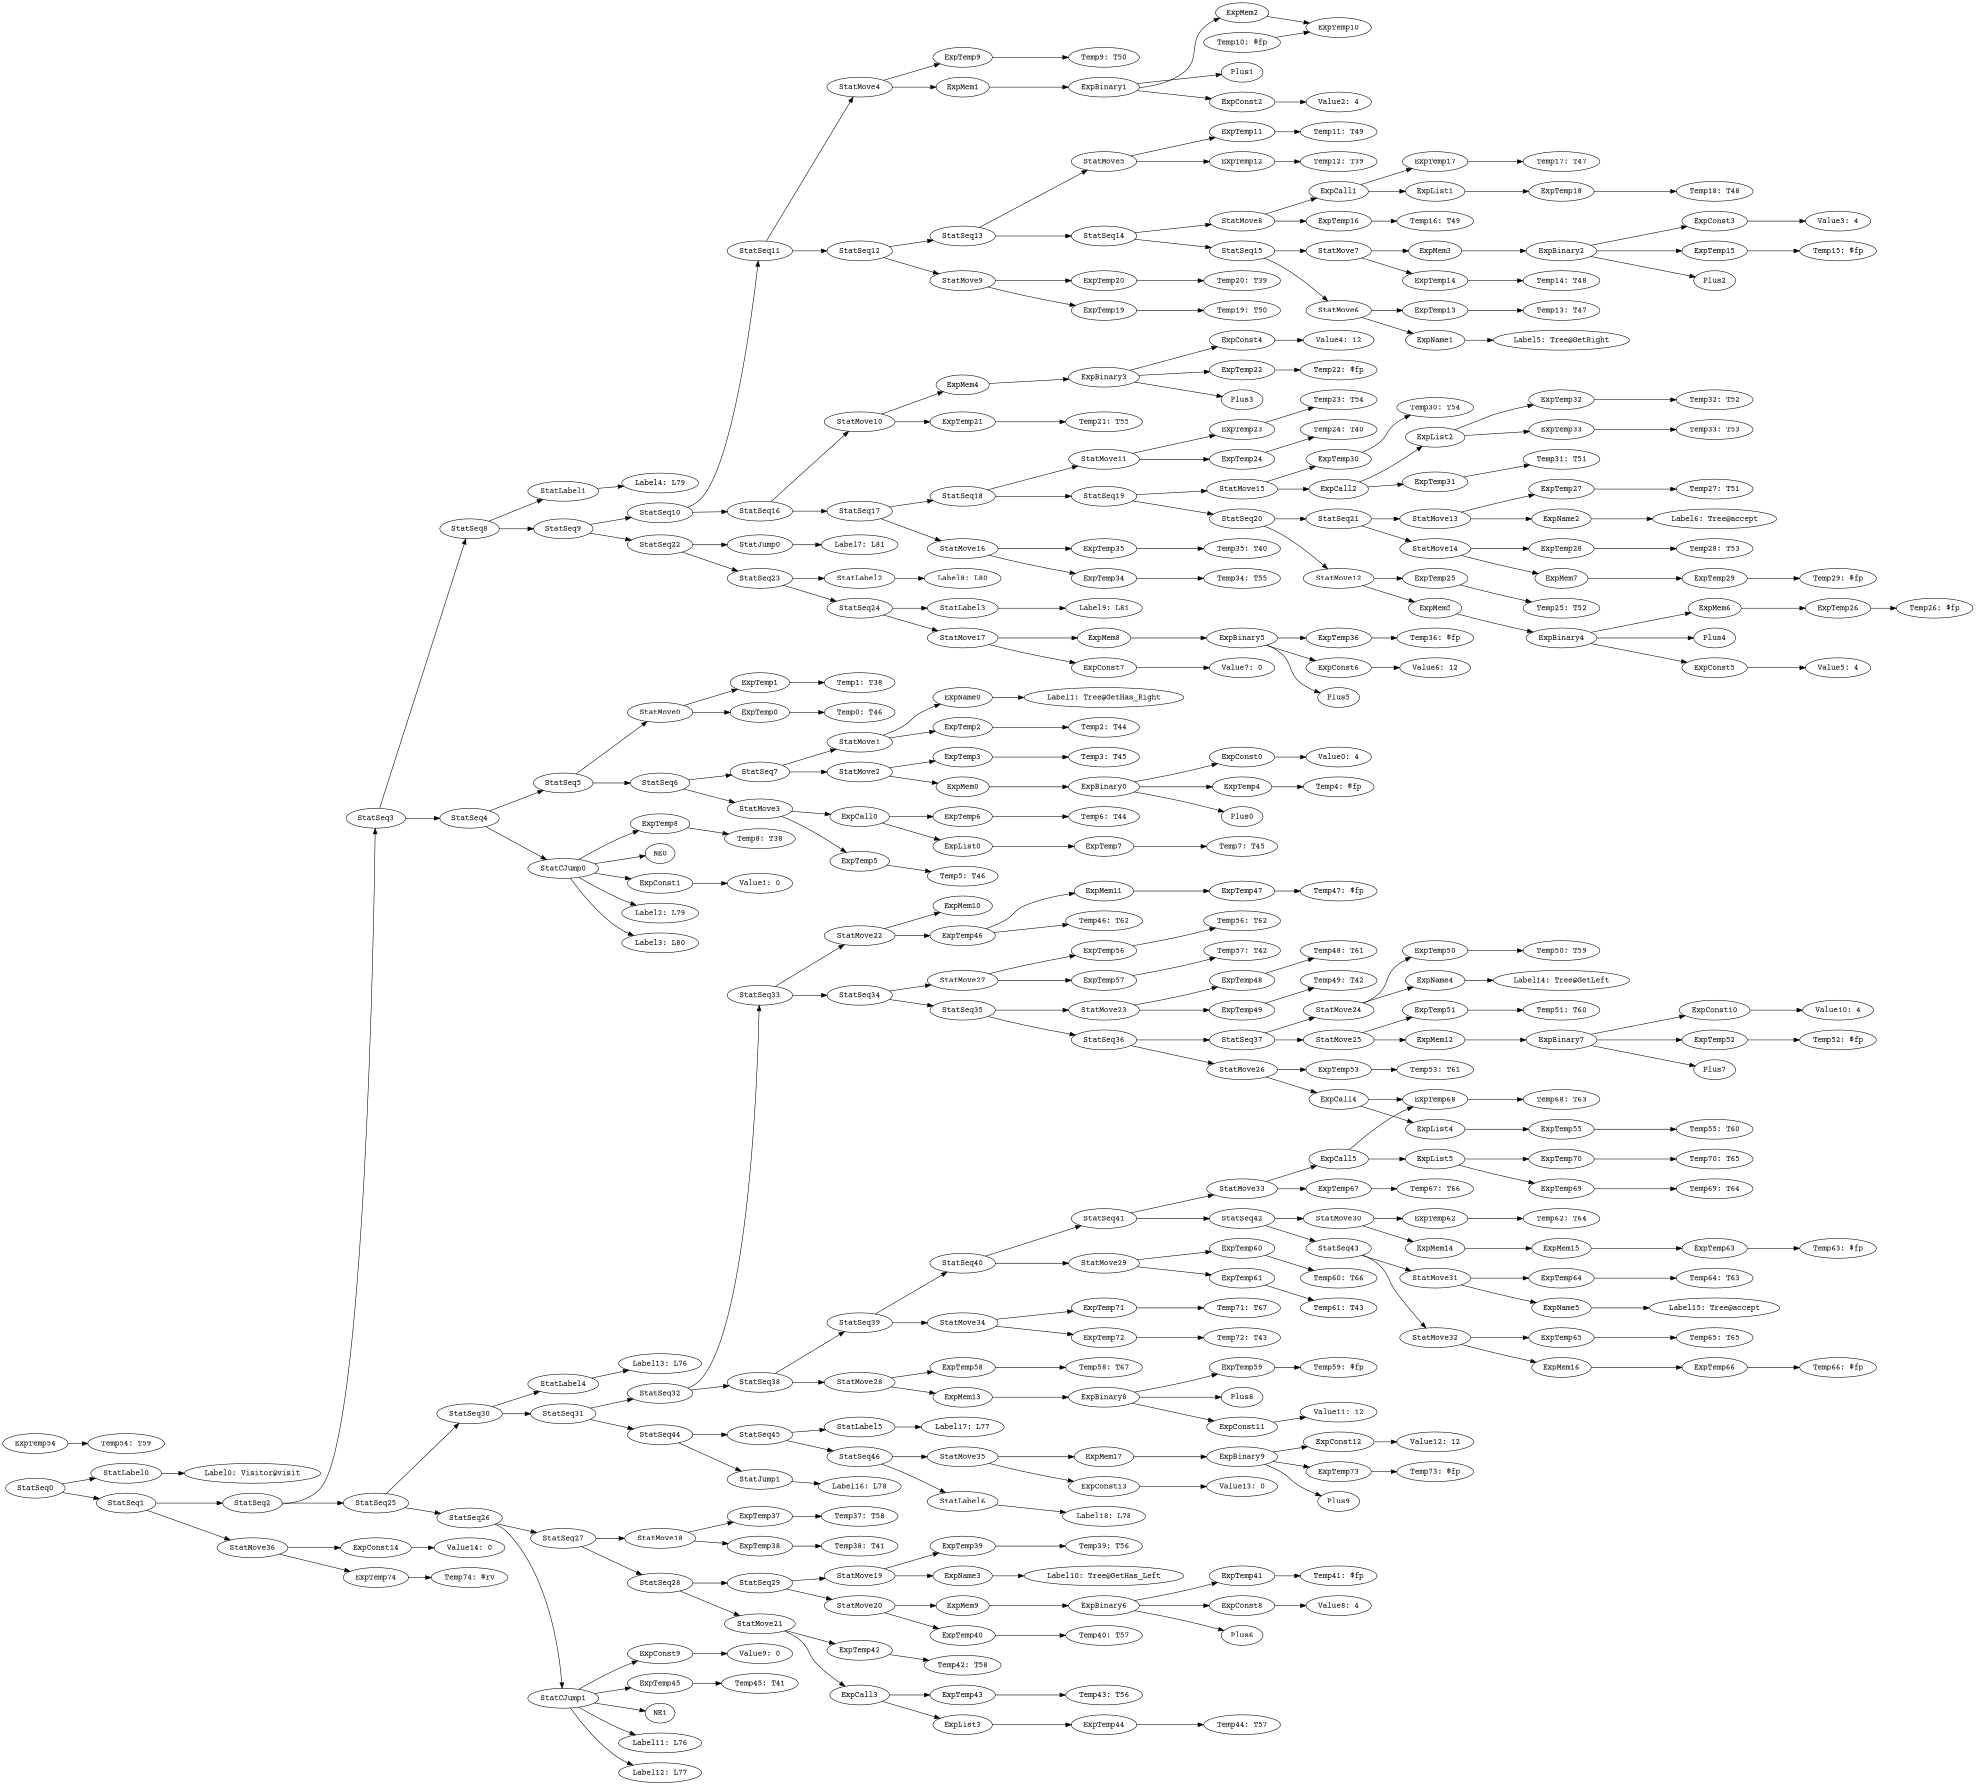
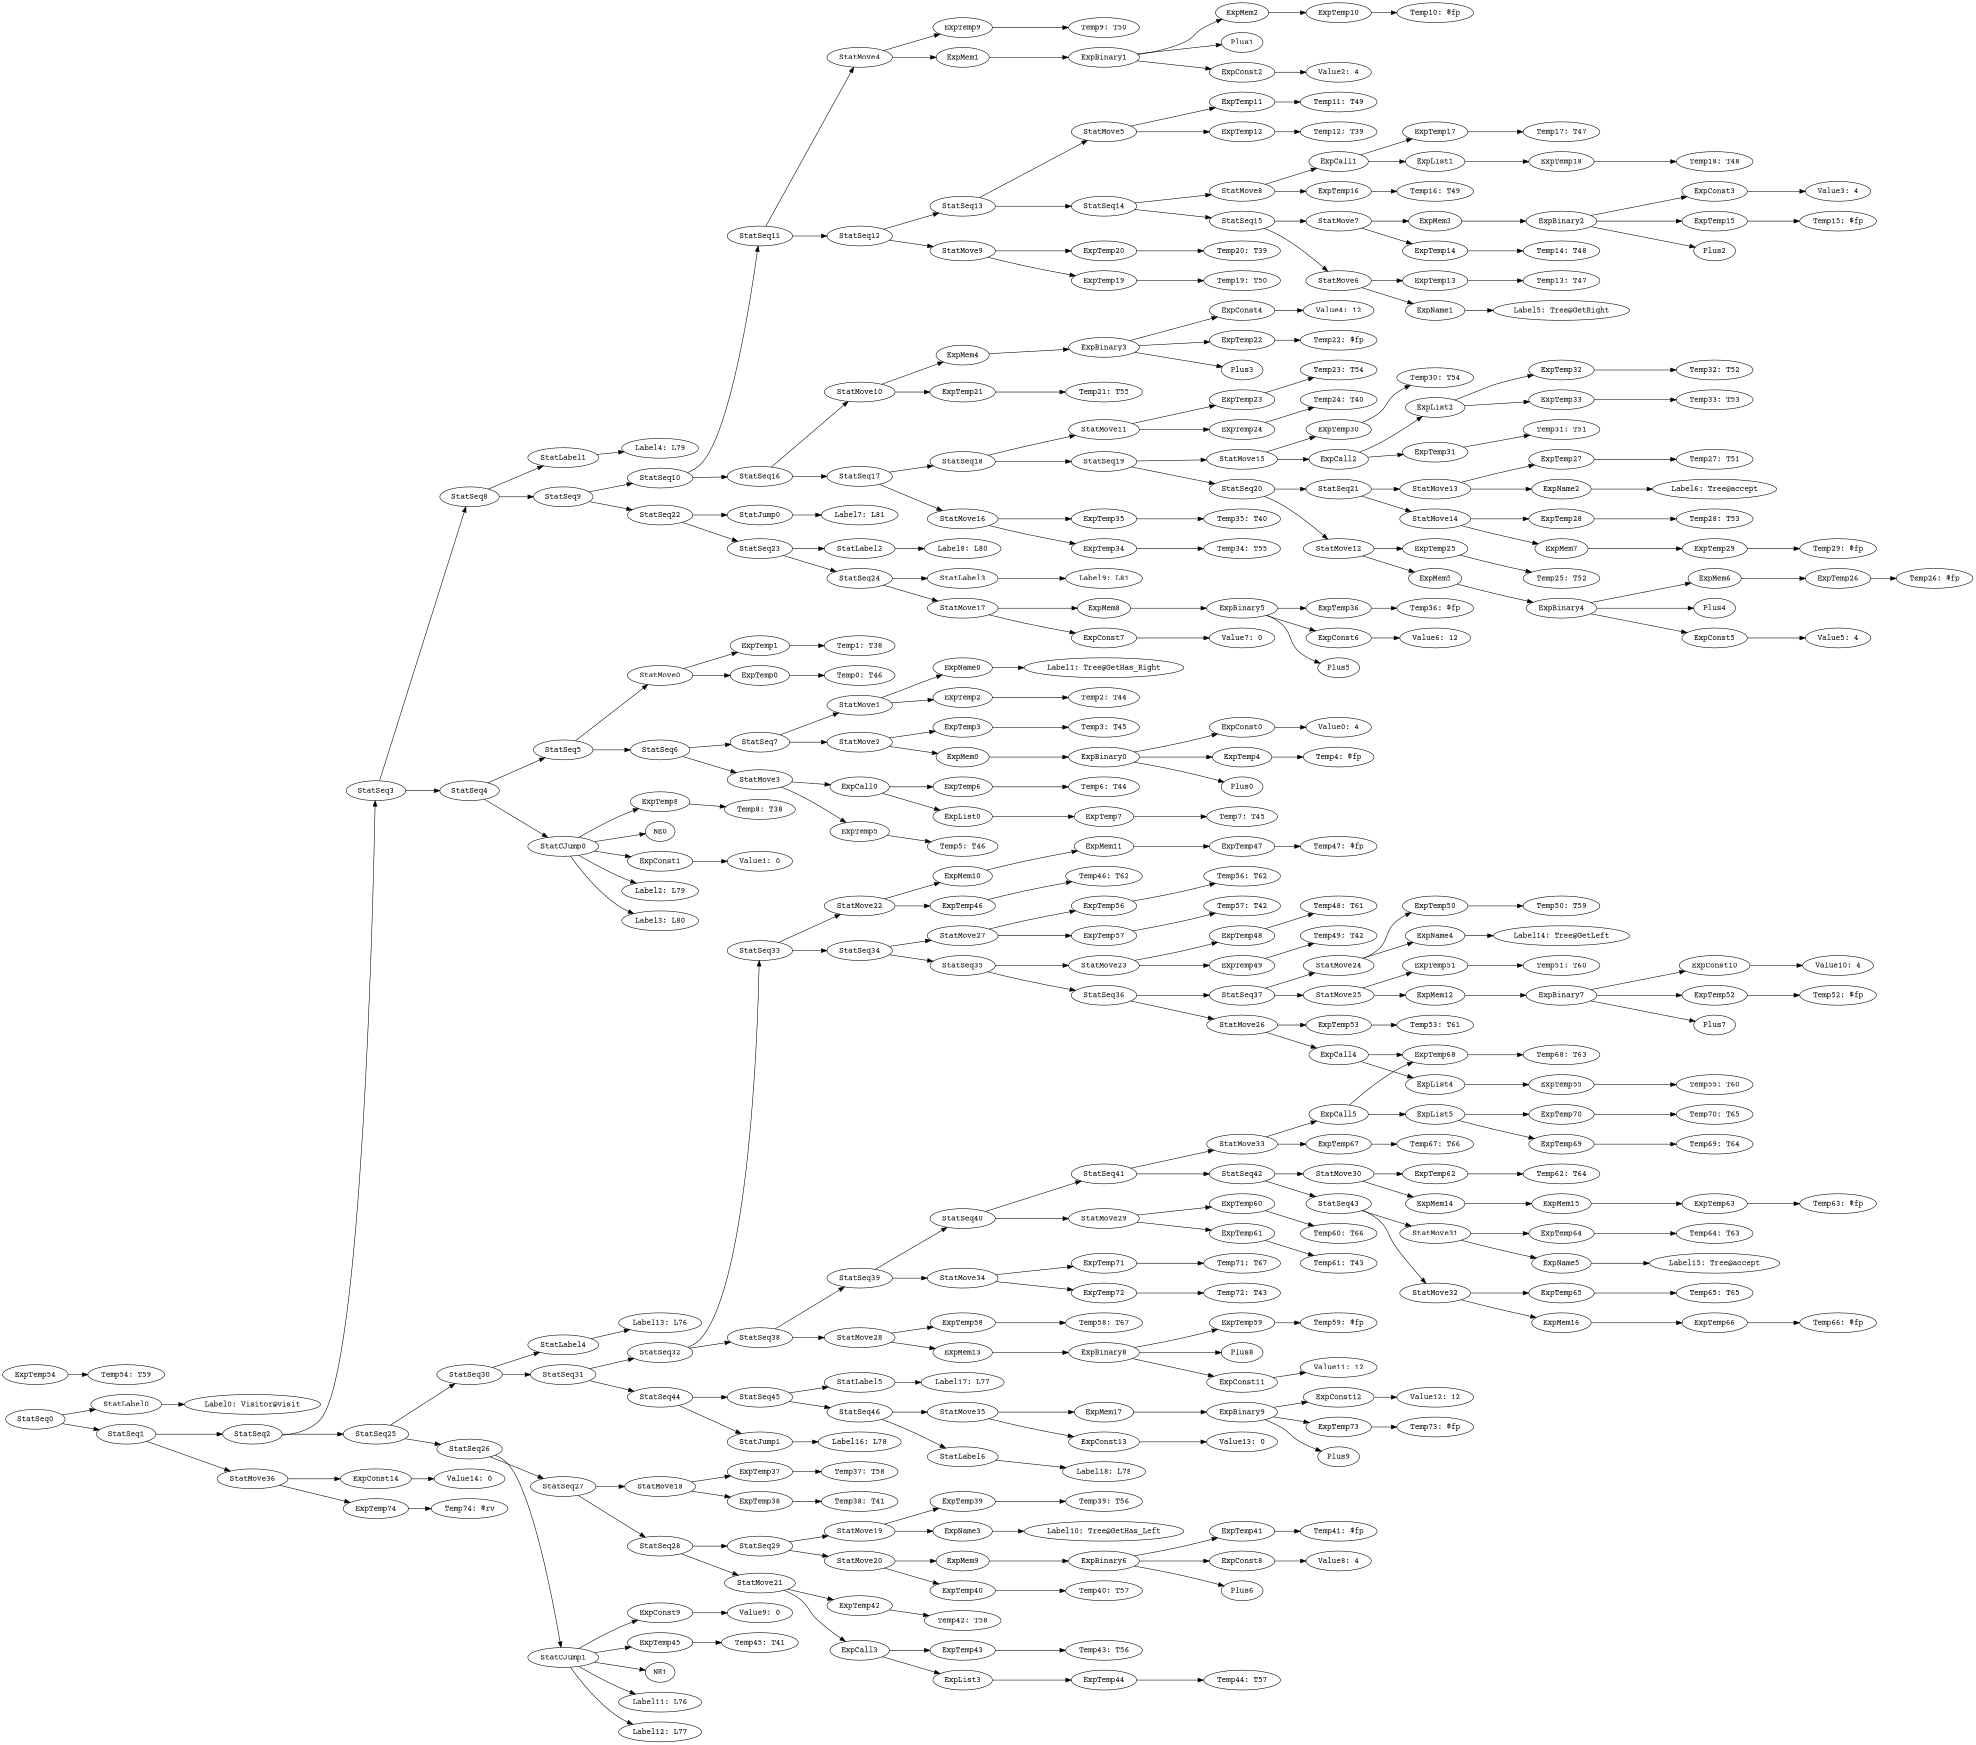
(1290, 35) -> (1381, 13)
(1025, 906) -> (1029, 860)
